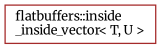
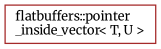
(80, 24) -> (80, 24)
